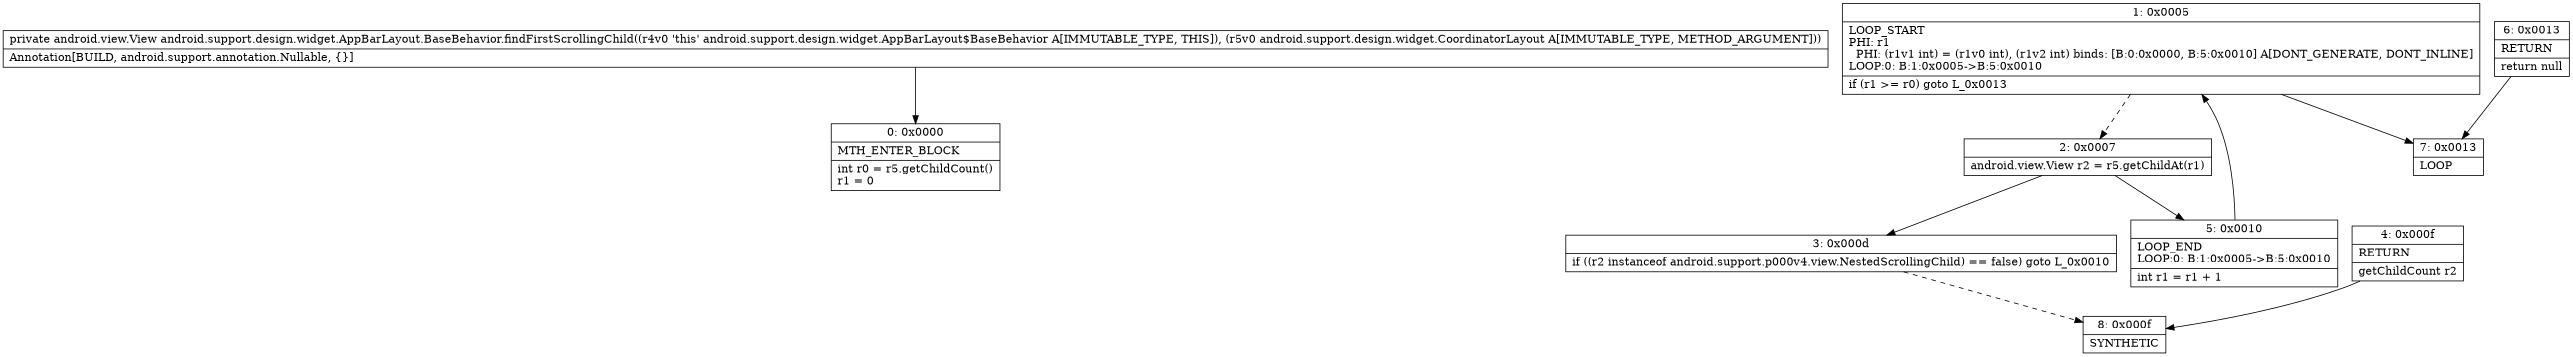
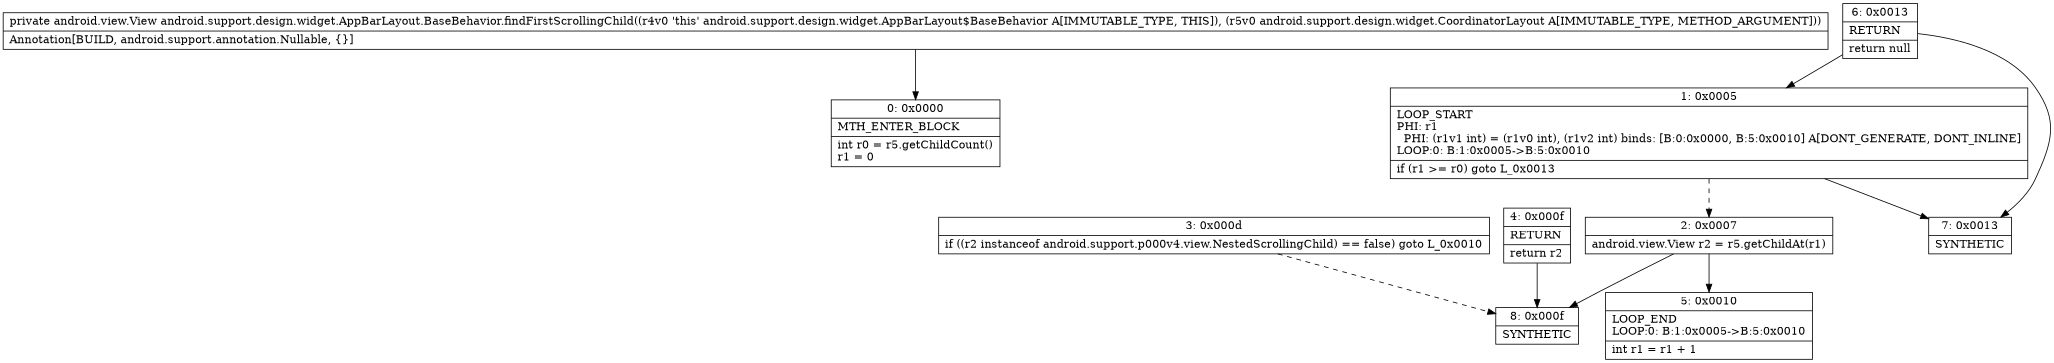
(2229, 158) -> (1818, 69)
(2436, 166) -> (1970, 244)
(1968, 204) -> (1625, 278)
(2408, 271) -> (1537, 253)
